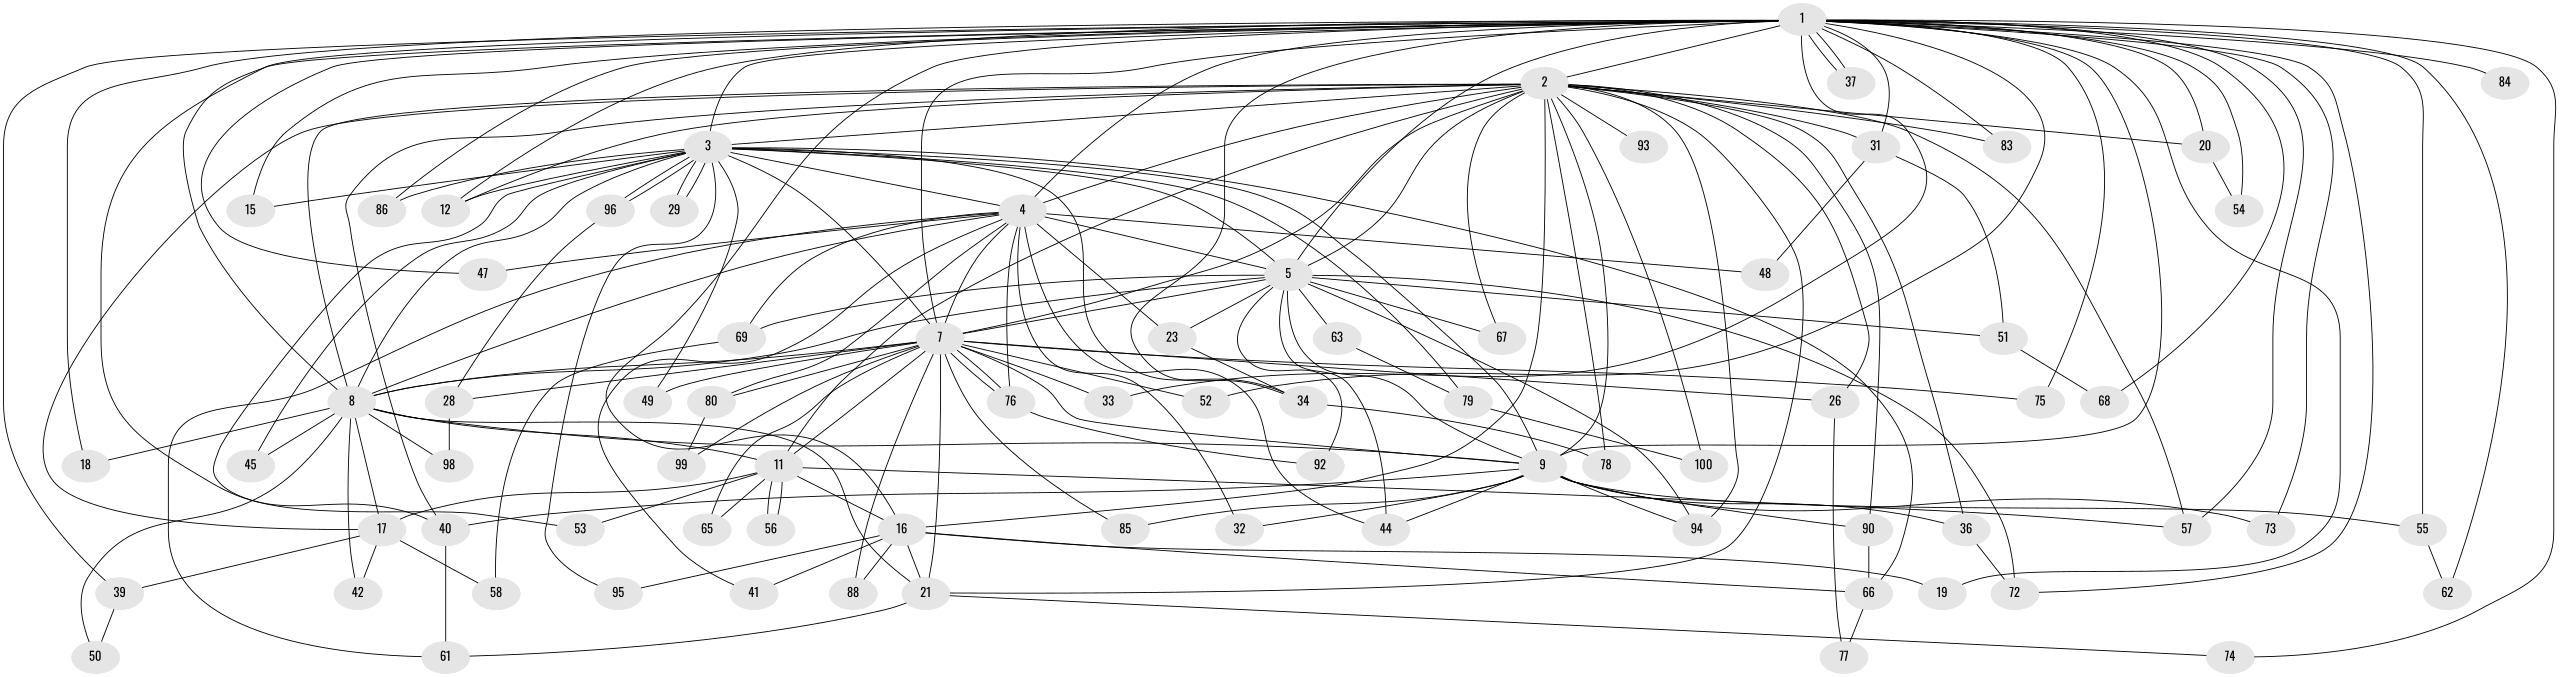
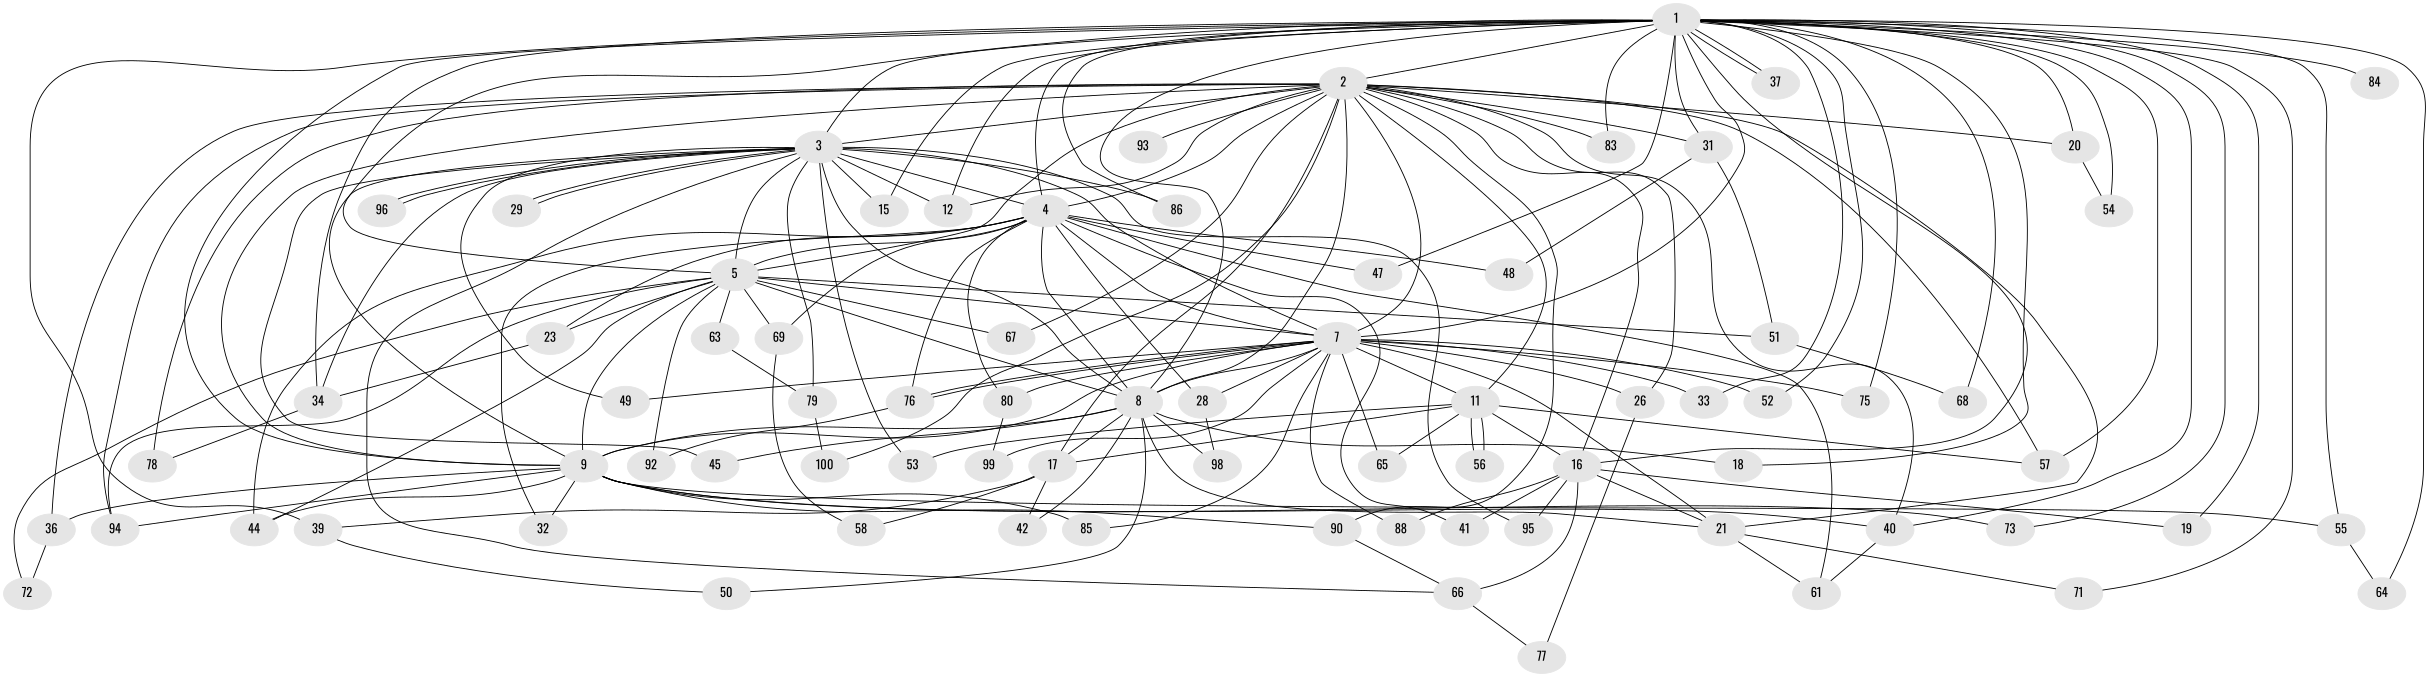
(2360, 211) -> none
(526, 290) -> (1121, 309)
(565, 434) -> none
(2447, 594) -> (2382, 594)
(2230, 657) -> (2079, 594)
